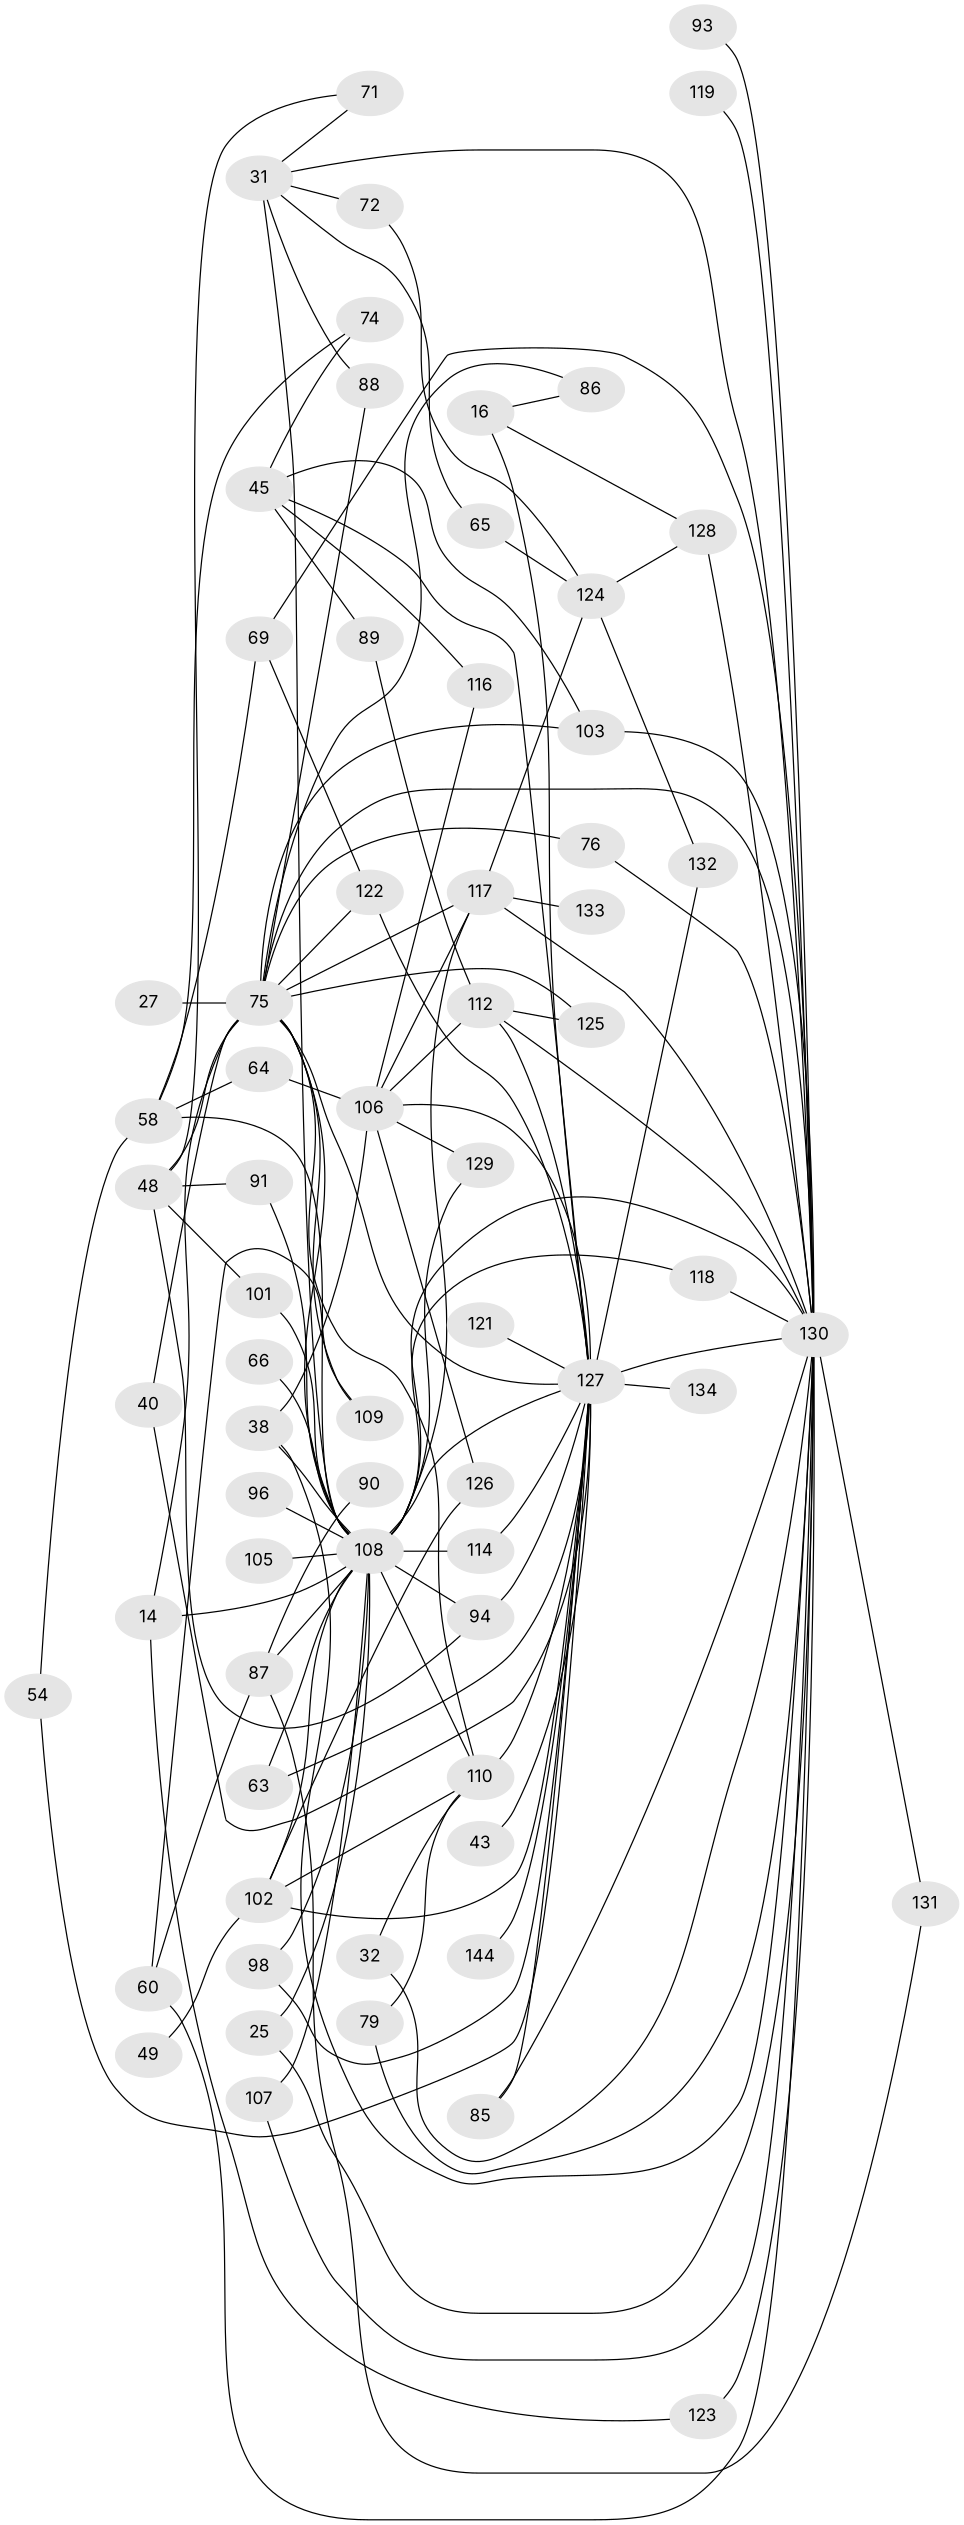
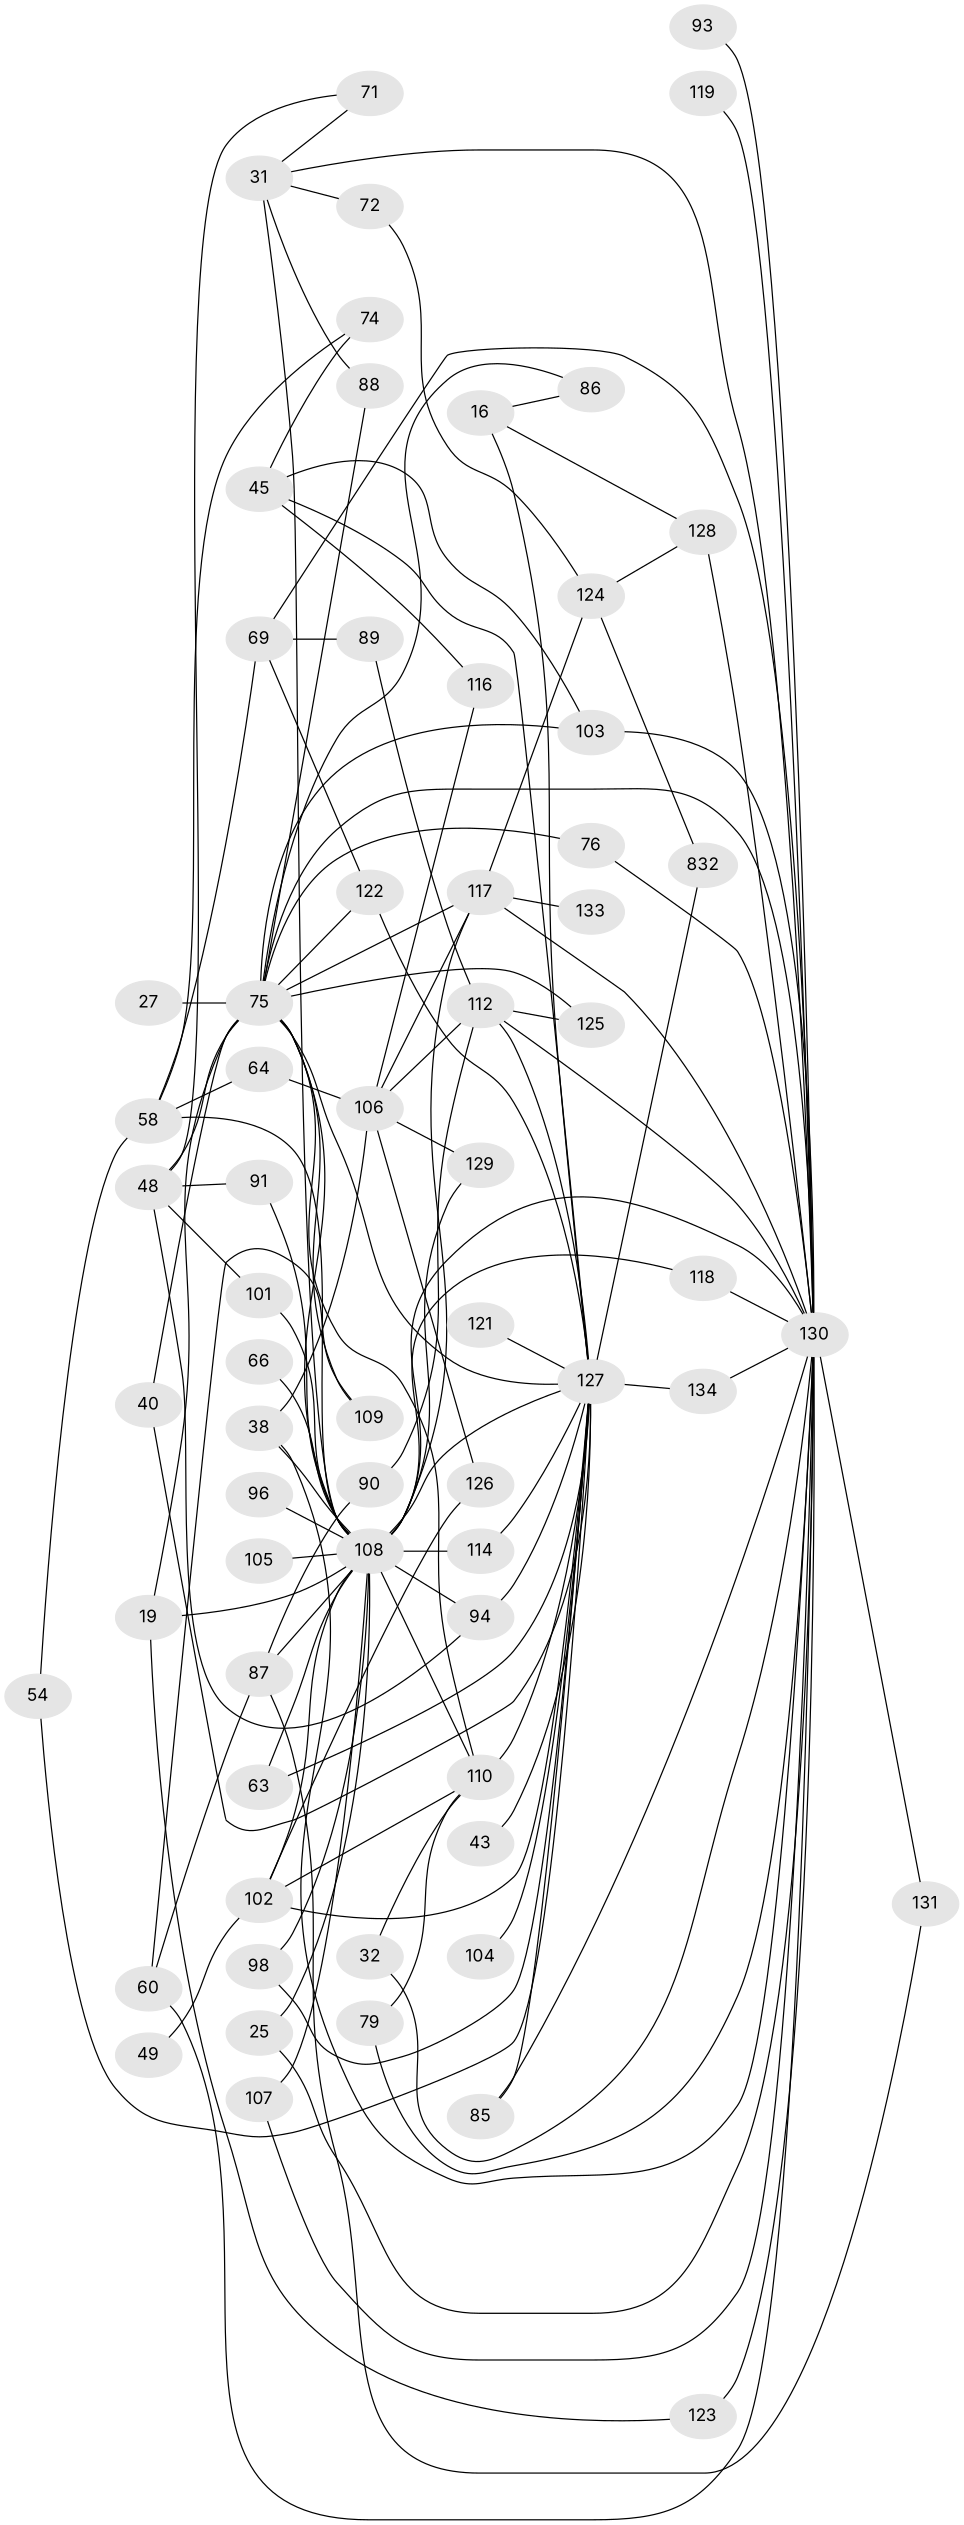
(481, 526) -> none
(317, 567) -> (315, 639)
(703, 865) -> (703, 865)
(527, 1146) -> none
none -> (442, 1171)
(701, 1352) -> (759, 1363)
(149, 1618) -> (149, 1618)
(481, 1957) -> (481, 1957)
